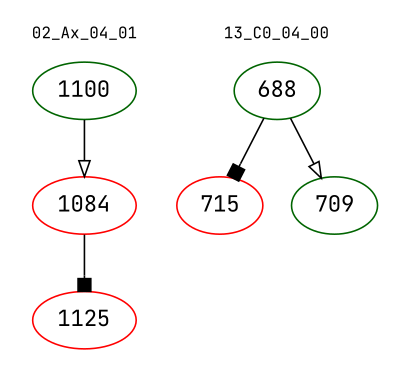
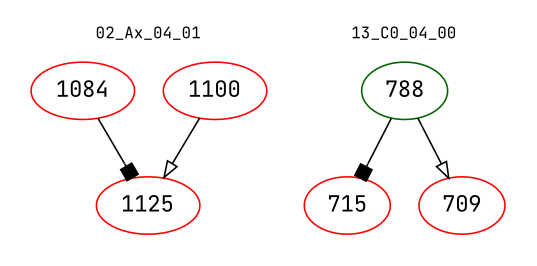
(84, 91) -> (215, 91)
(277, 91) -> (405, 91)
(84, 140) -> (186, 141)
(335, 206) -> (462, 206)
